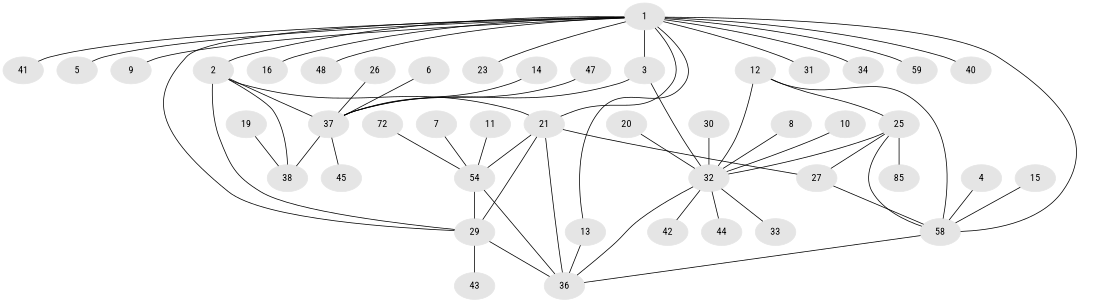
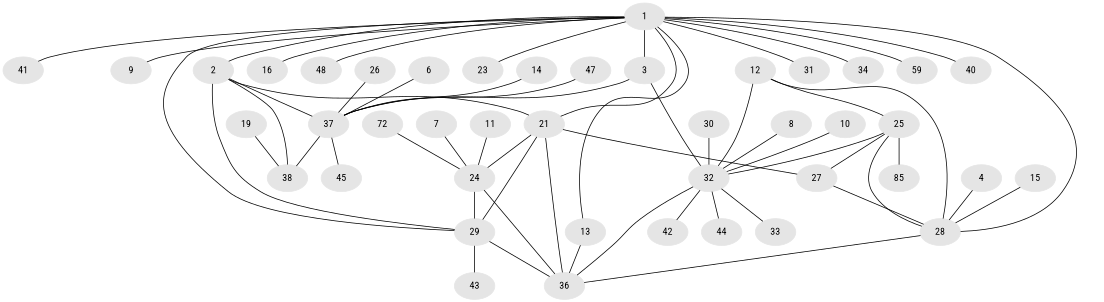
(77, 70) -> none
(627, 124) -> none
(475, 178) -> (475, 178)
(940, 232) -> (940, 232)
